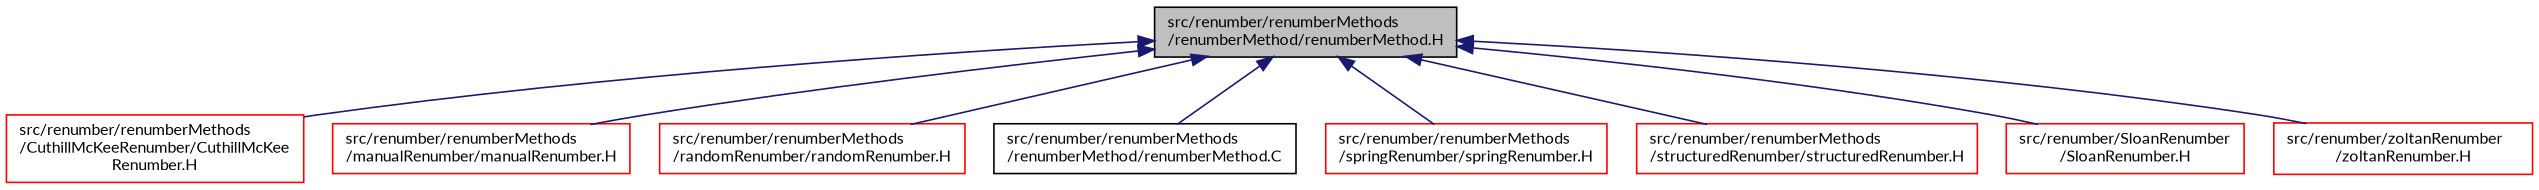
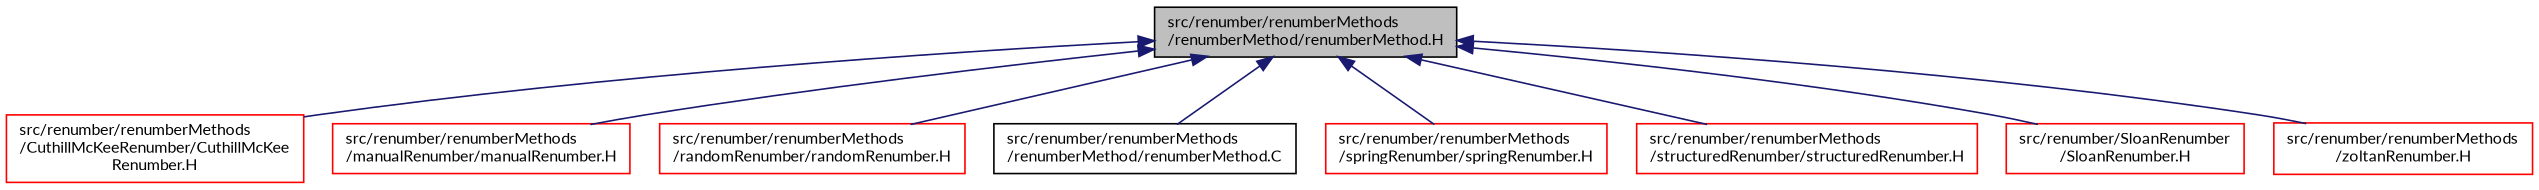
(2403, 149) -> (2403, 149)
